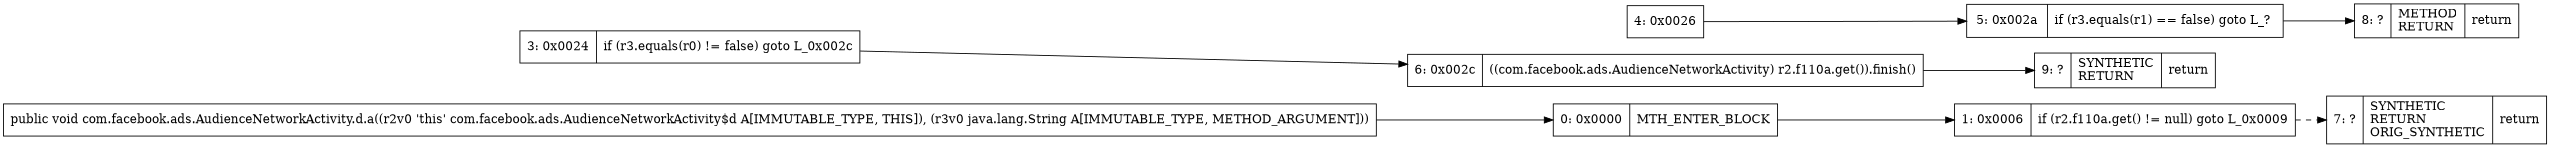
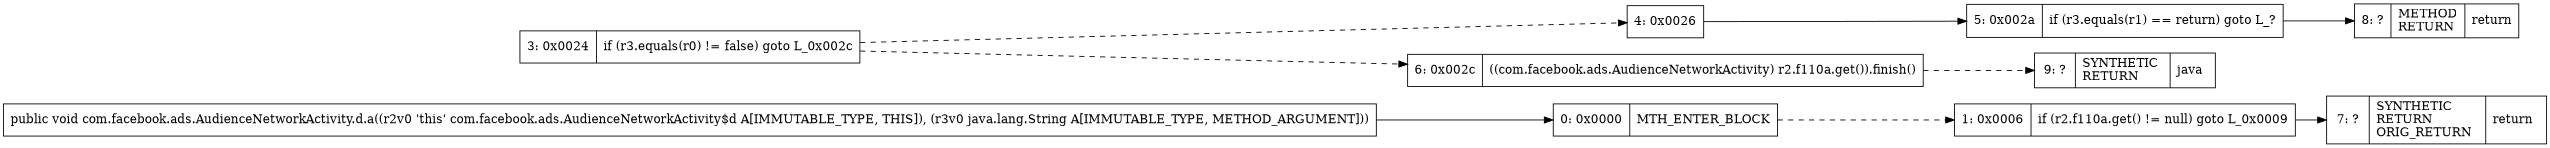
(2163, 20) -> (2163, 20)
none -> (1239, 33)
(1129, 58) -> (1129, 58)
(1974, 70) -> (1974, 70)
(2188, 70) -> (2190, 70)
(1861, 120) -> (1861, 120)
(2307, 120) -> (2307, 120)
(2428, 133) -> (2424, 133)
